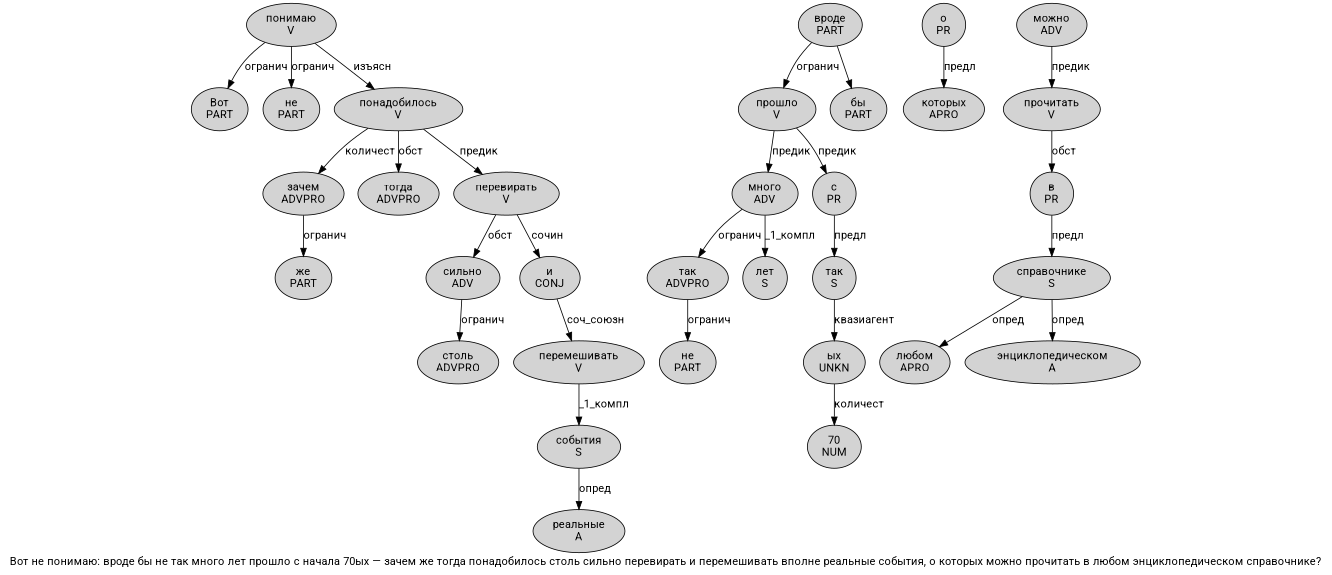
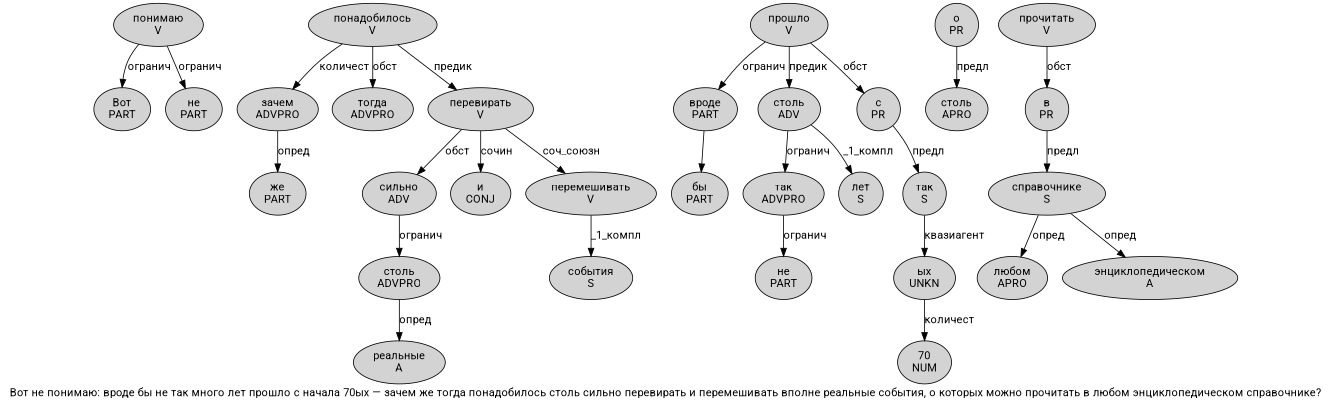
(1052, 25) -> none
(797, 60) -> (743, 61)
(342, 64) -> none
(944, 109) -> (957, 109)
(838, 151) -> (856, 67)
(765, 194) -> (789, 109)
(325, 236) -> (294, 151)
(563, 316) -> (532, 149)
(579, 485) -> (399, 316)
